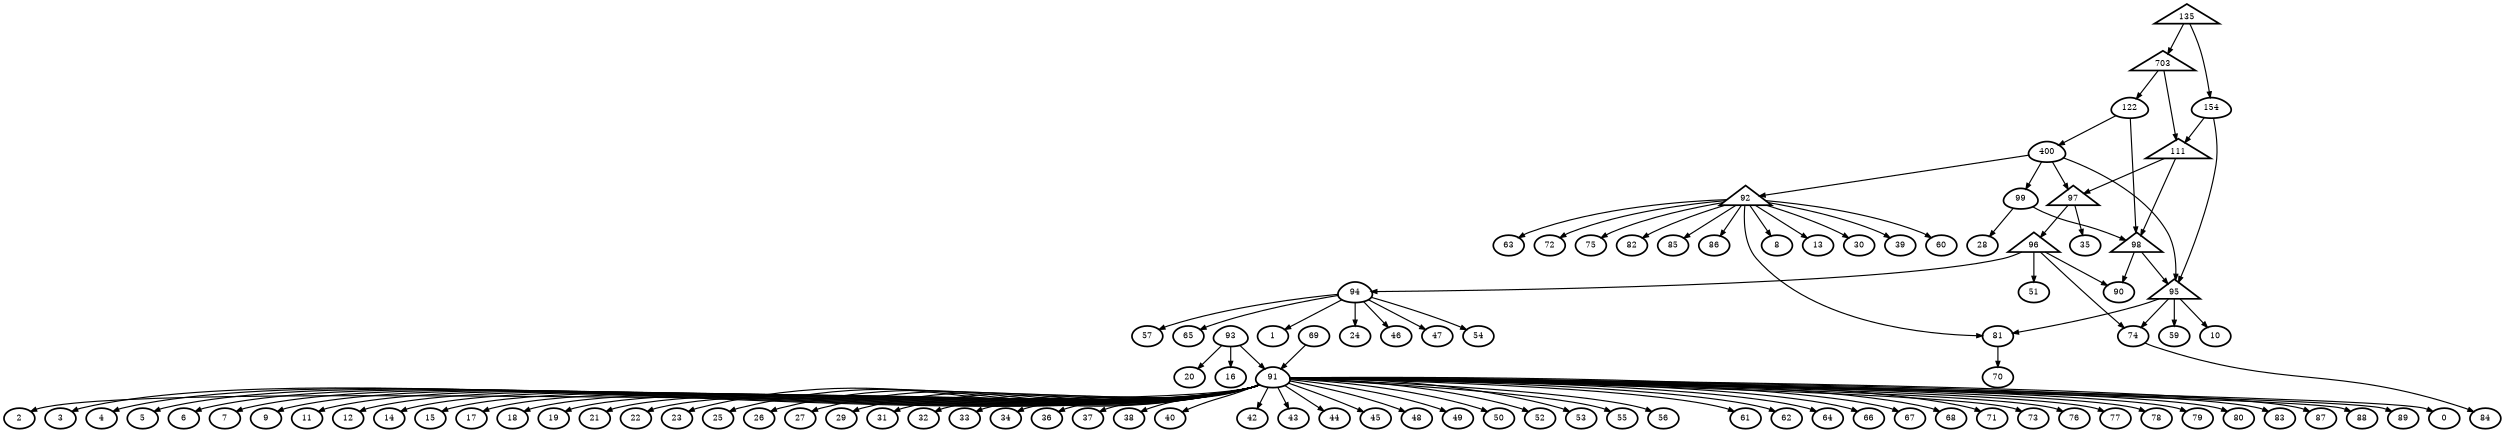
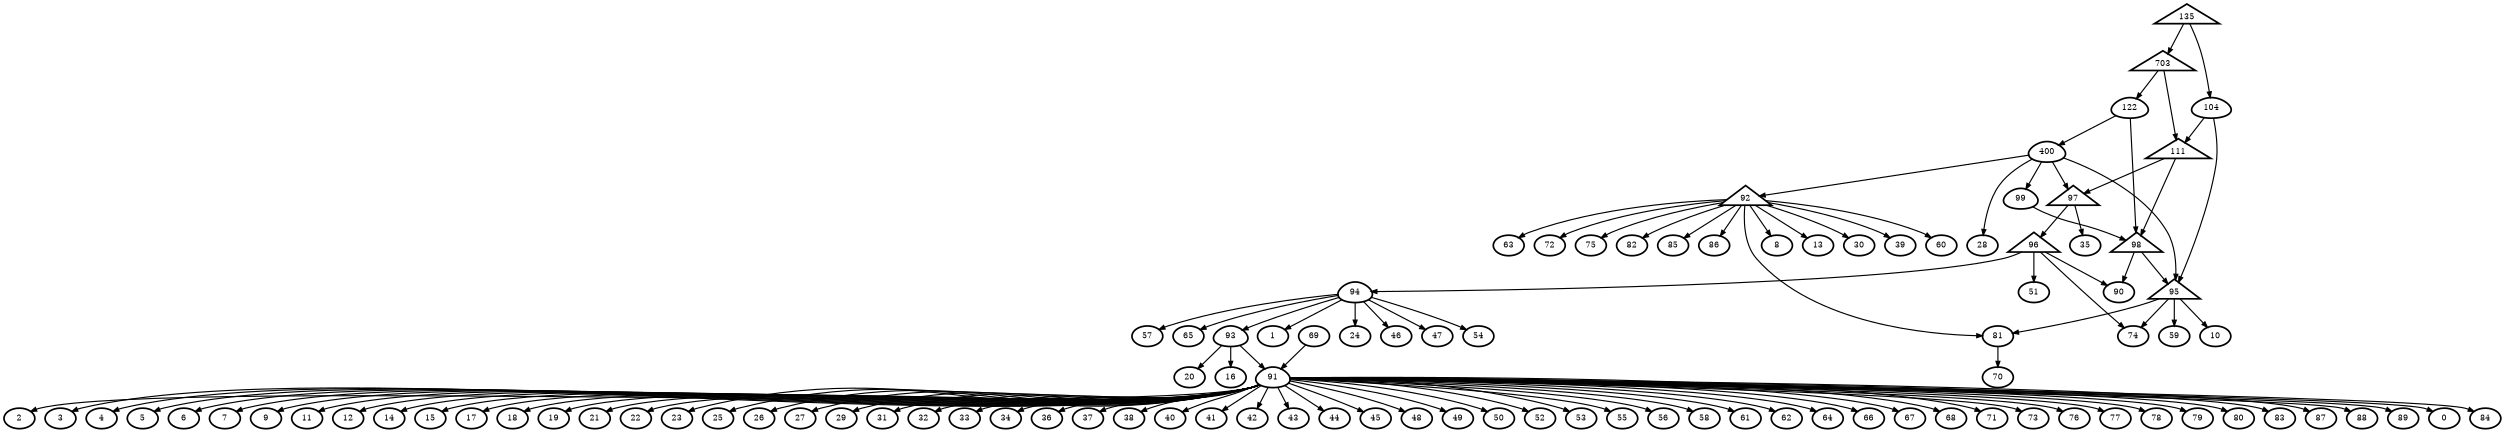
(2211, 108) -> (2211, 108)
(2003, 220) -> (1998, 187)
none -> (1293, 312)
(2306, 377) -> (1879, 388)
none -> (1211, 418)
none -> (1705, 418)
